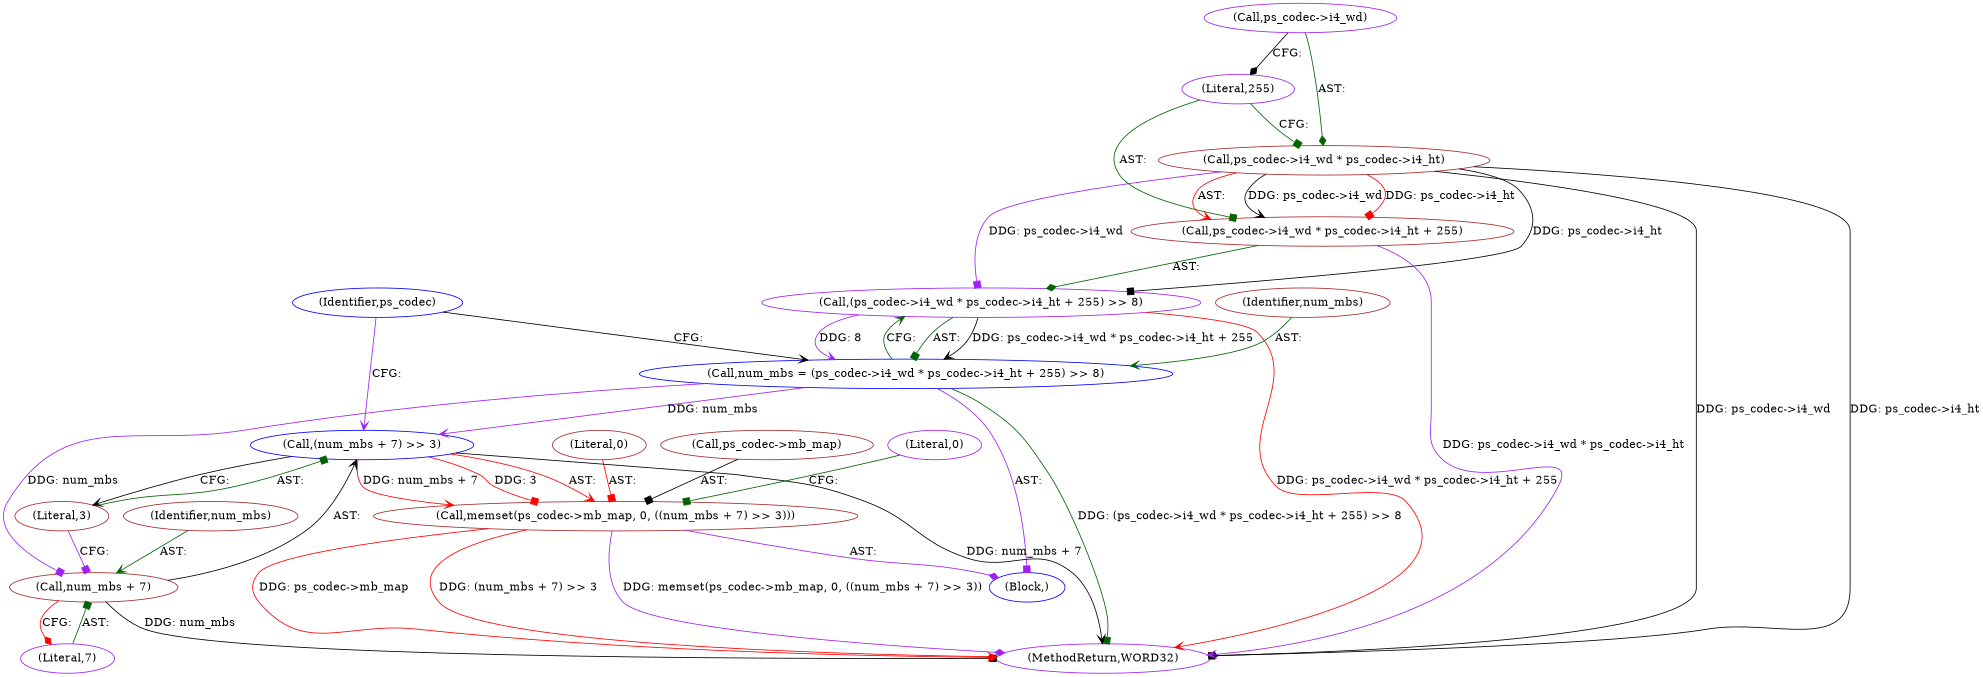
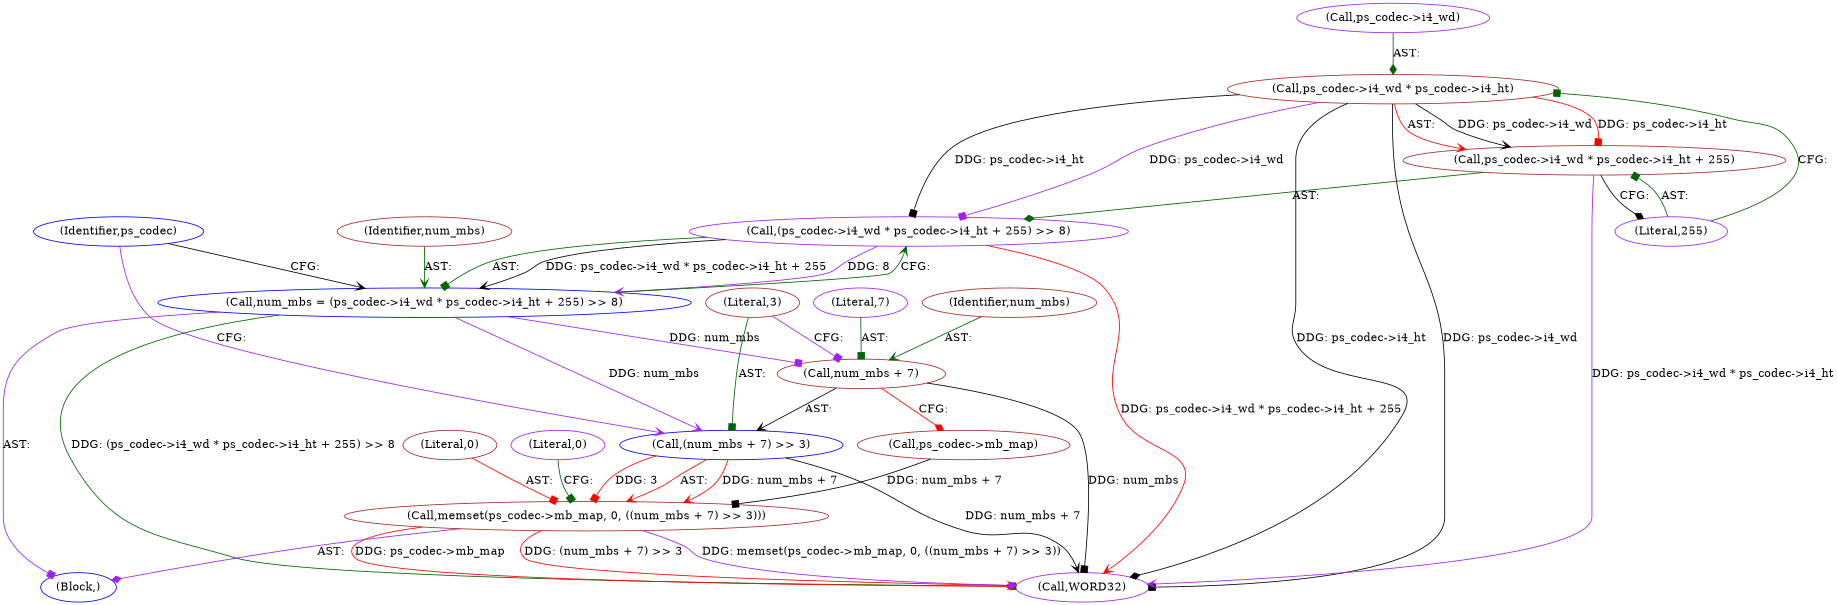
(1272, 50) -> (1615, 197)
(195, 476) -> none
(716, 481) -> (945, 481)
(43, 616) -> (908, 407)
(1103, 659) -> (1082, 587)
